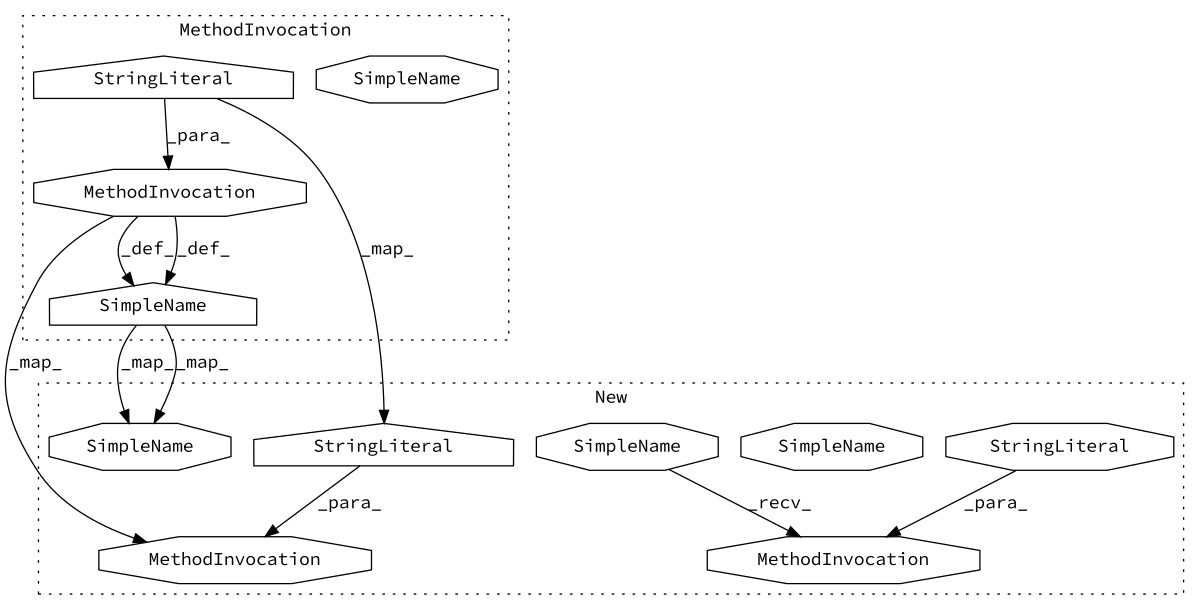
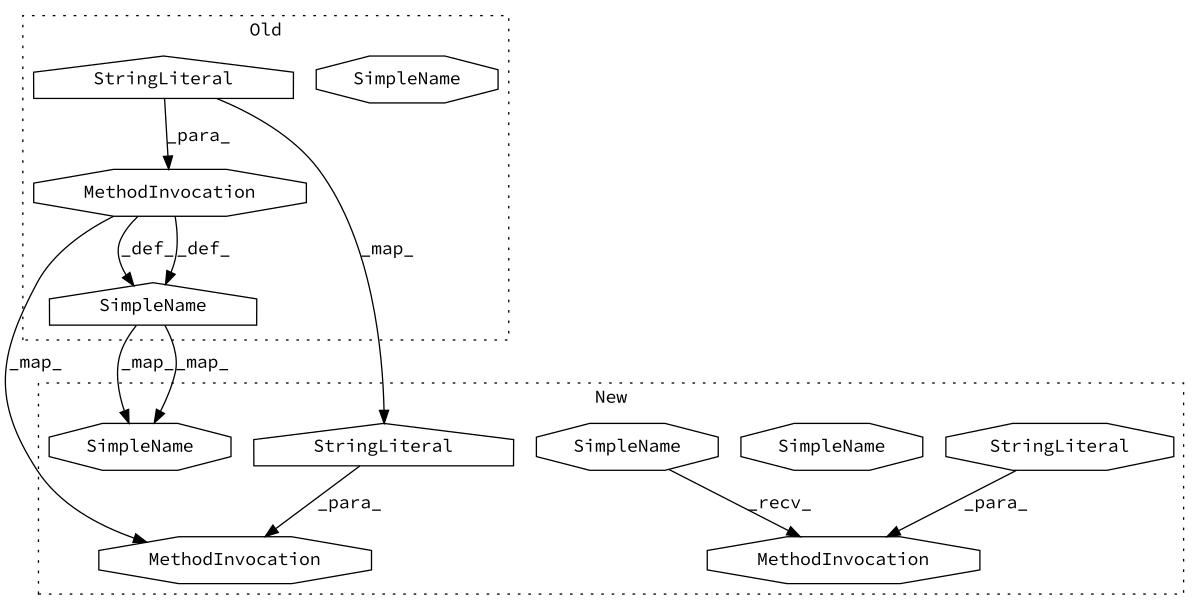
(266, 31) -> (266, 31)
